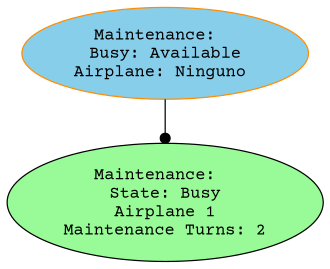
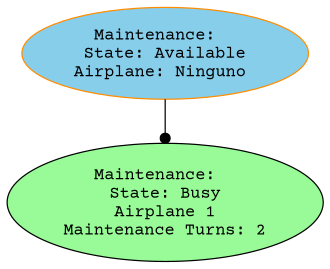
(165, 53) -> (165, 53)
